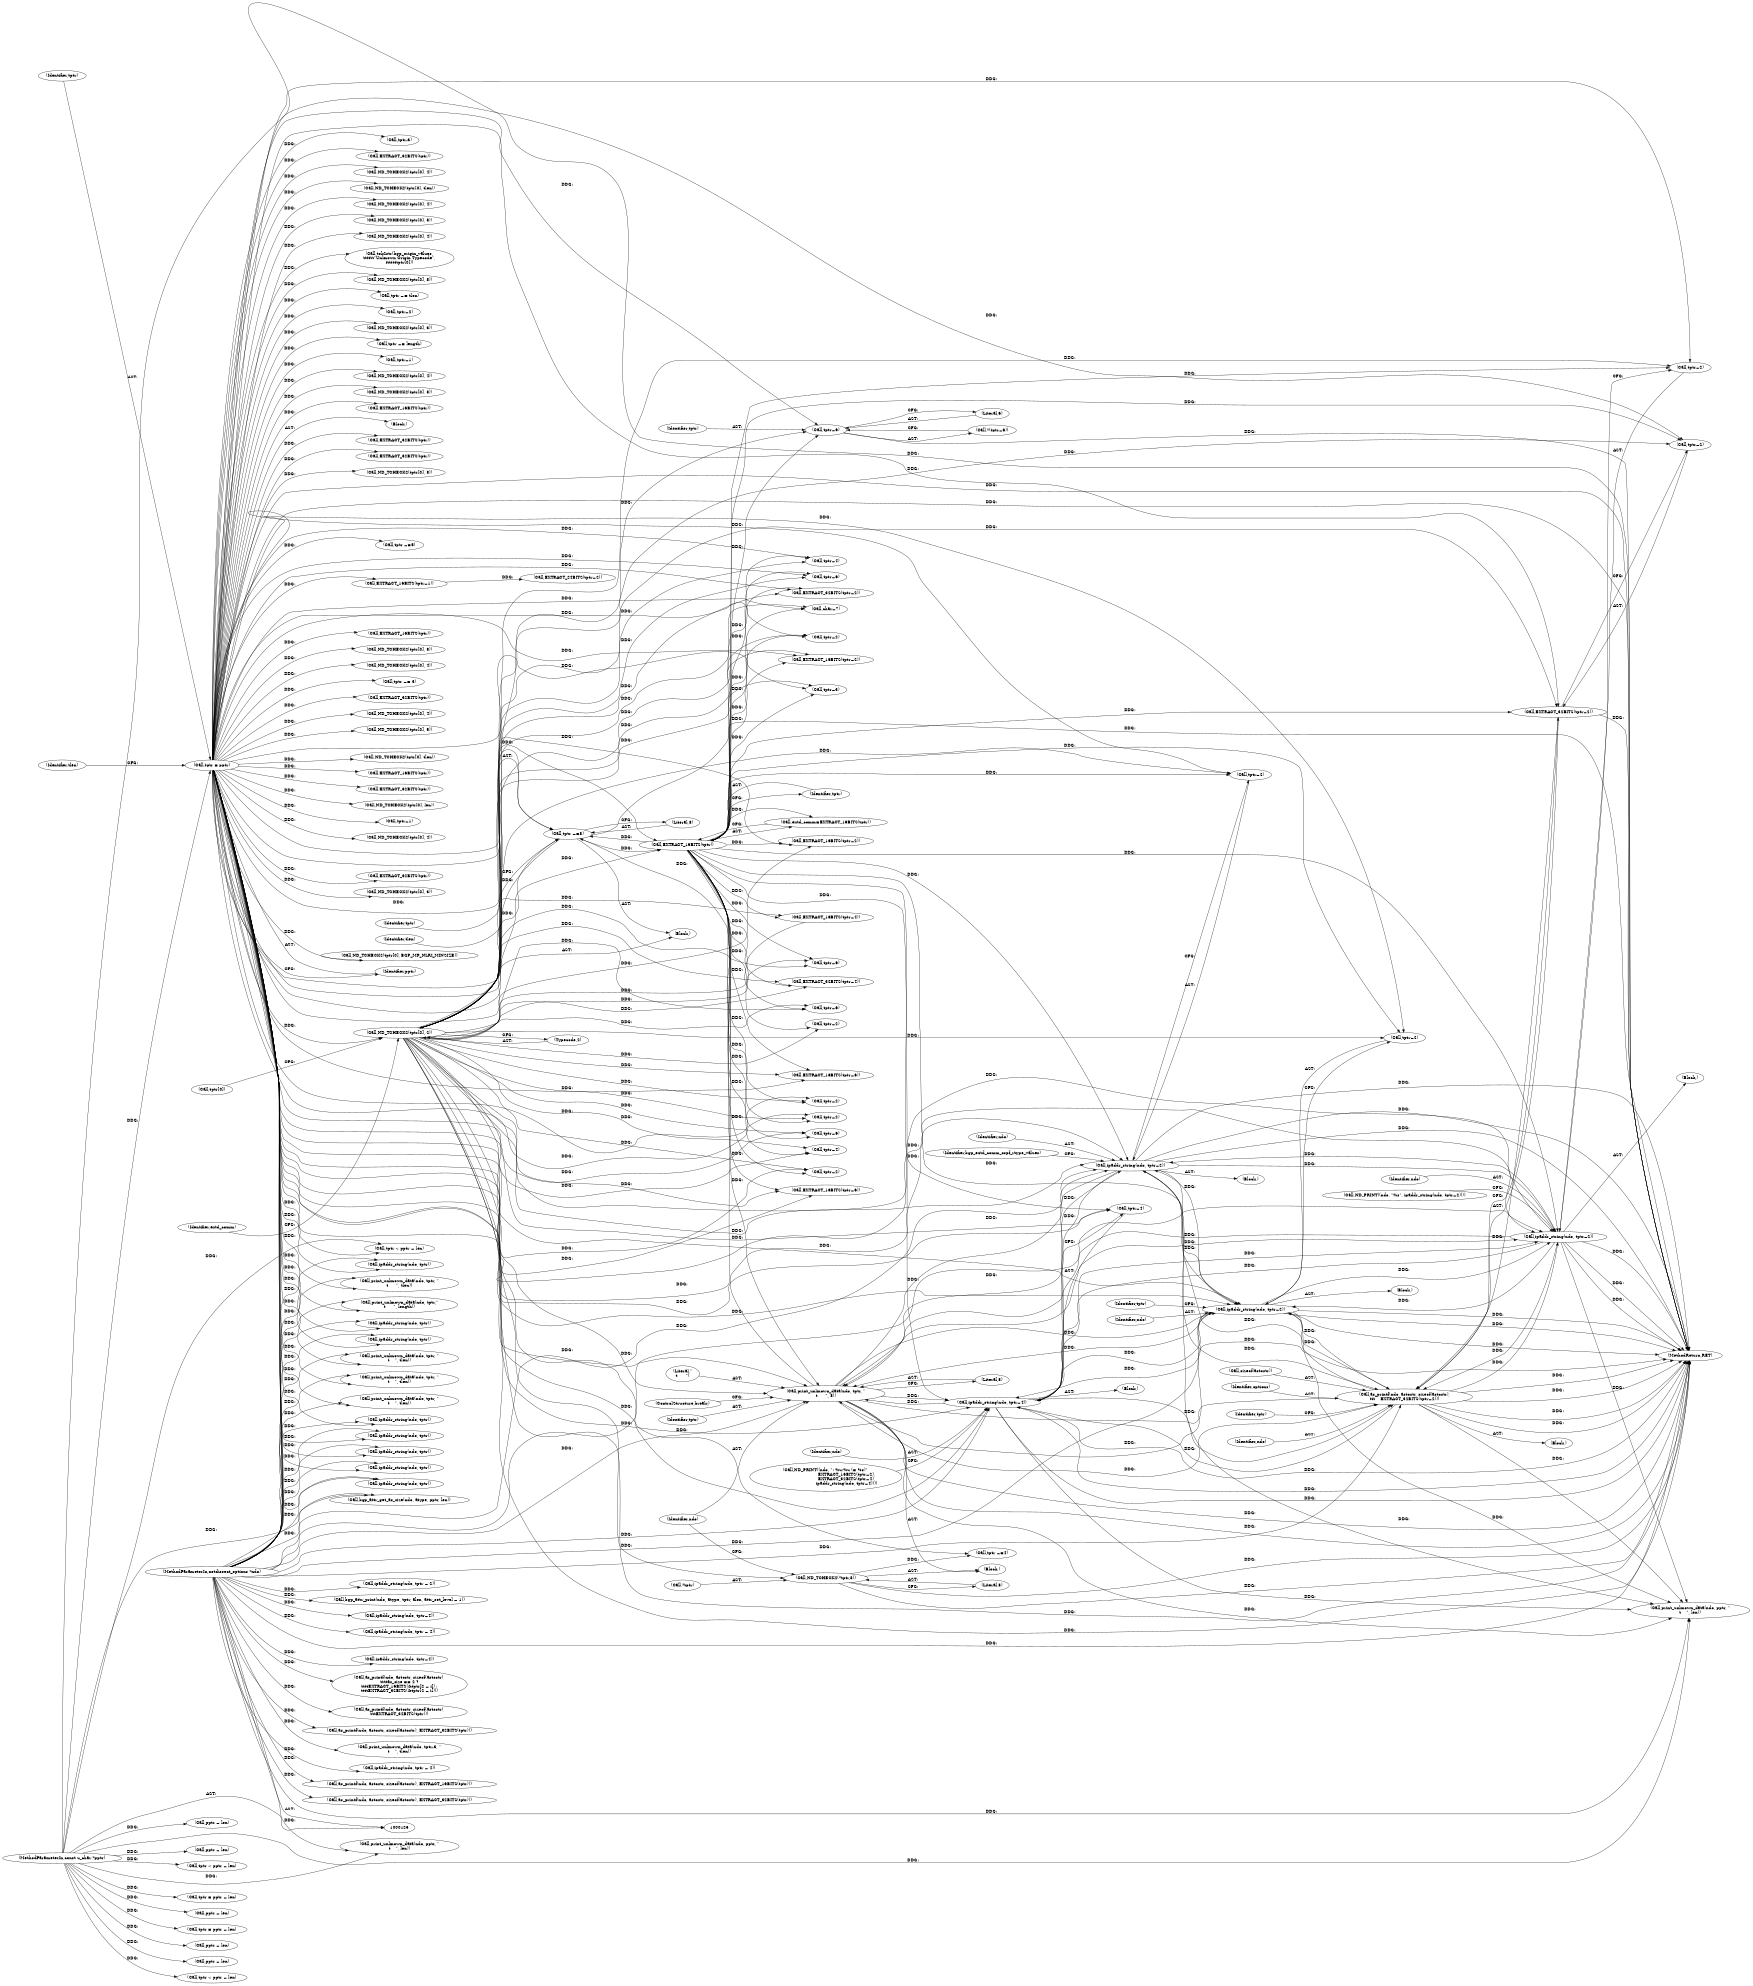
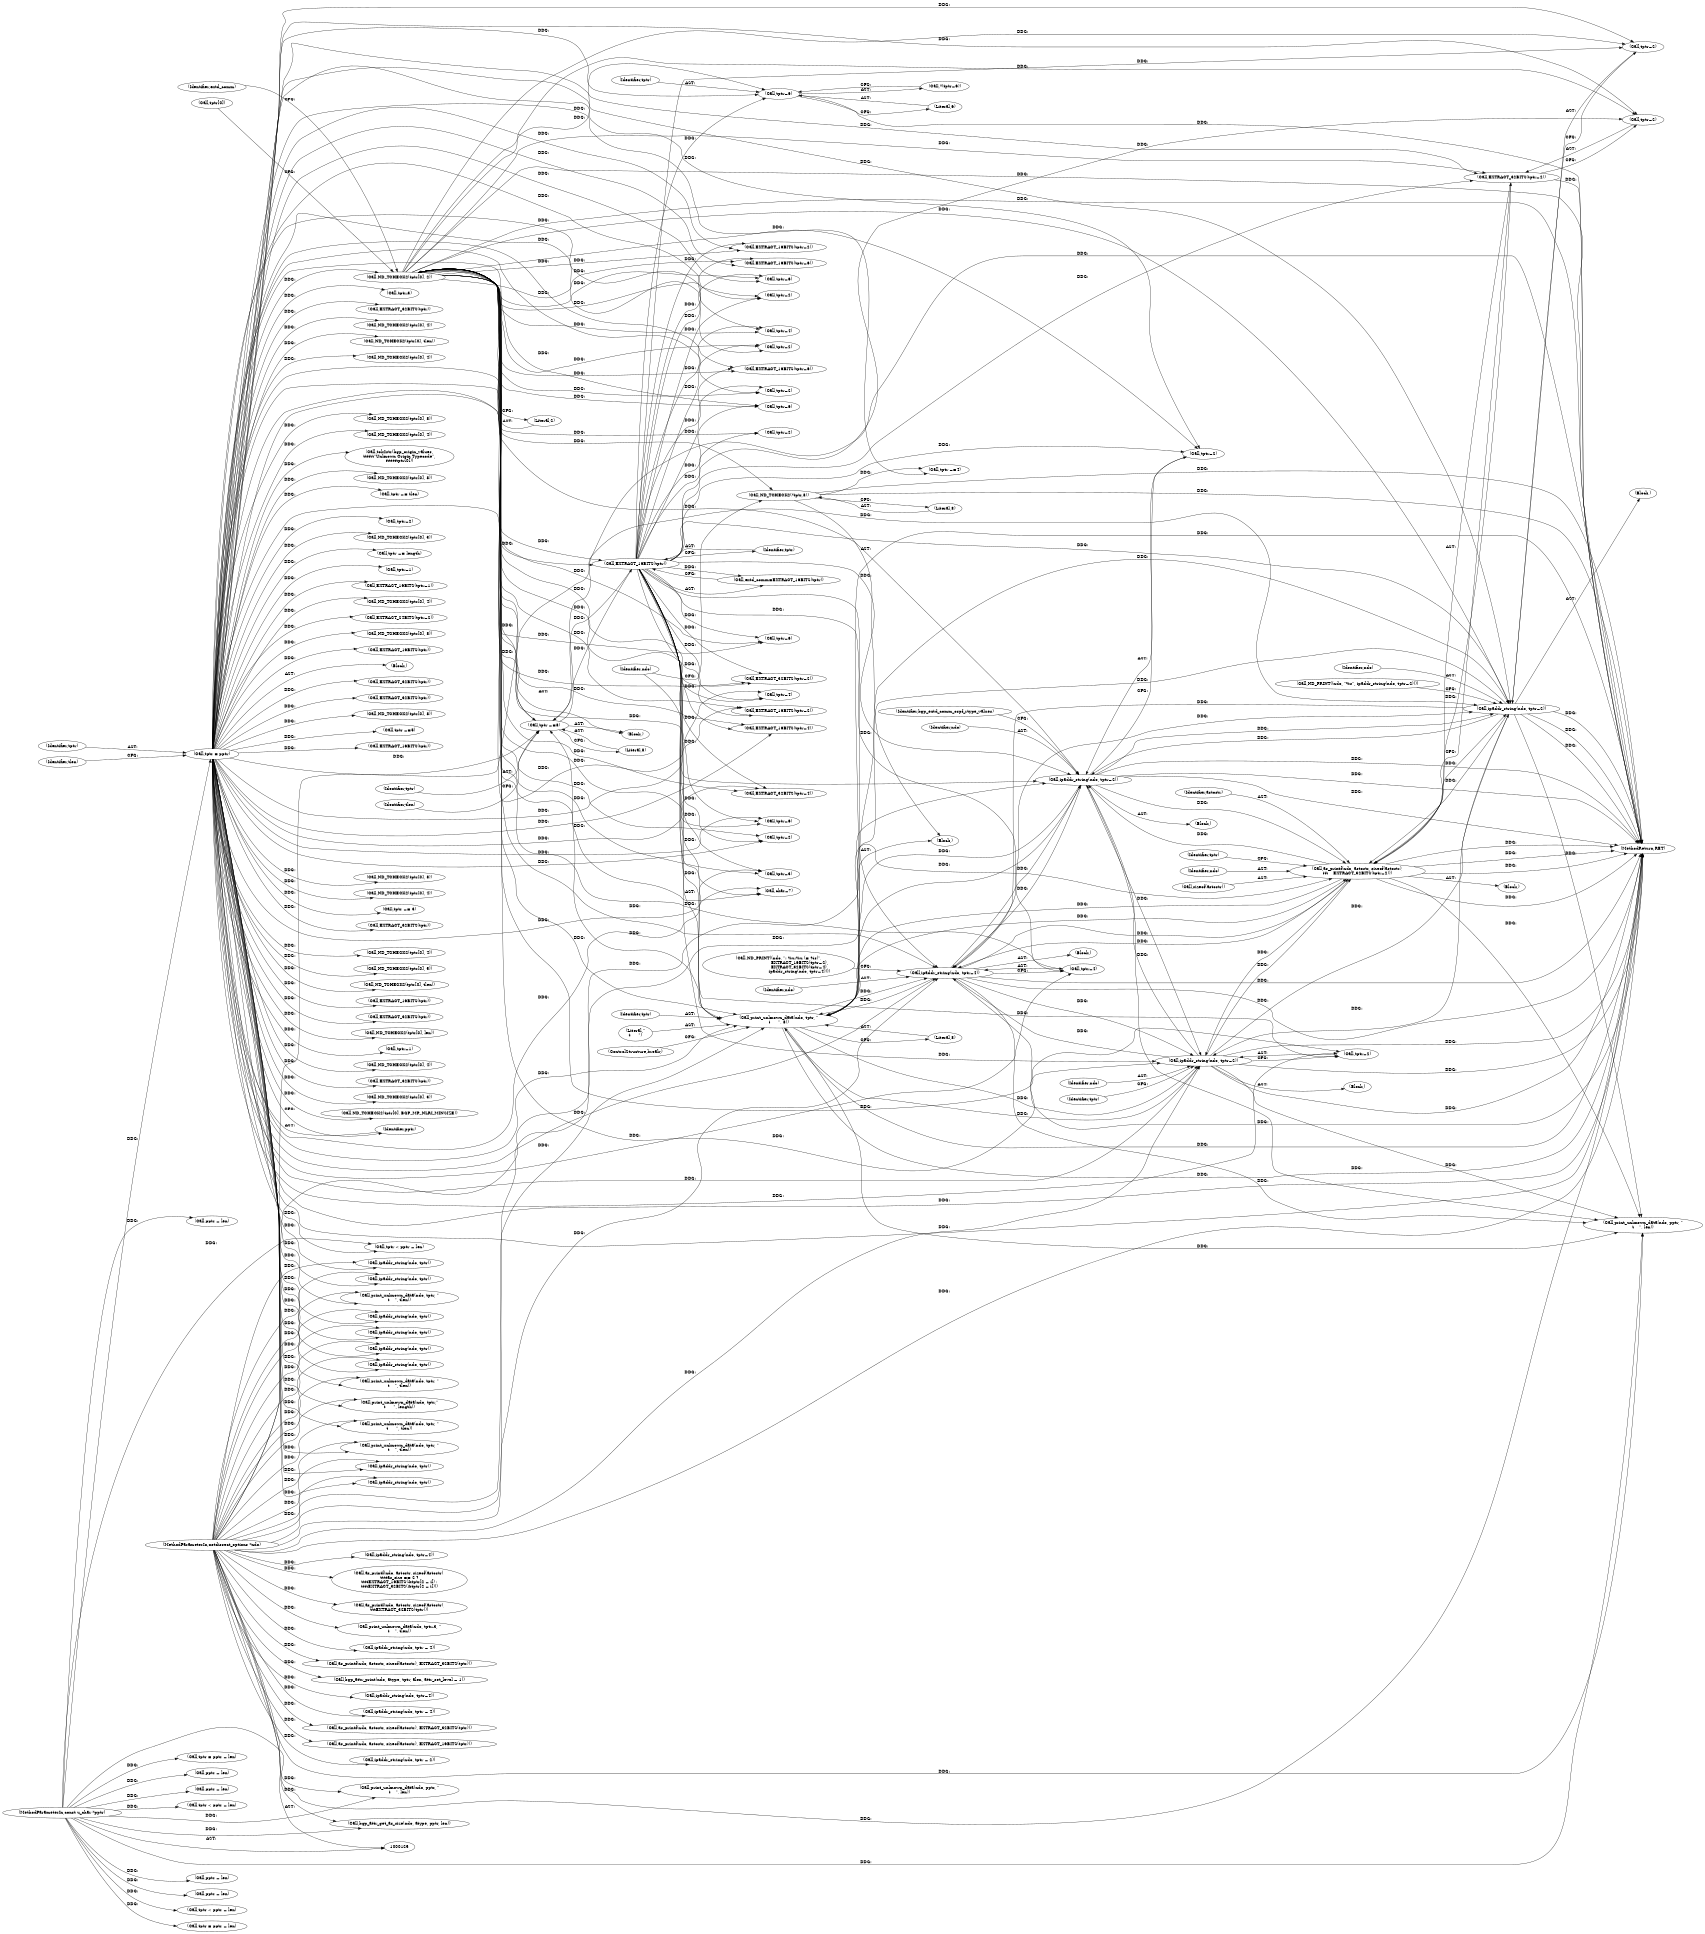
(482, 581) -> (266, 650)
(622, 993) -> (515, 605)
(568, 1040) -> (544, 421)
(1251, 1387) -> (1203, 793)
(683, 1585) -> none
